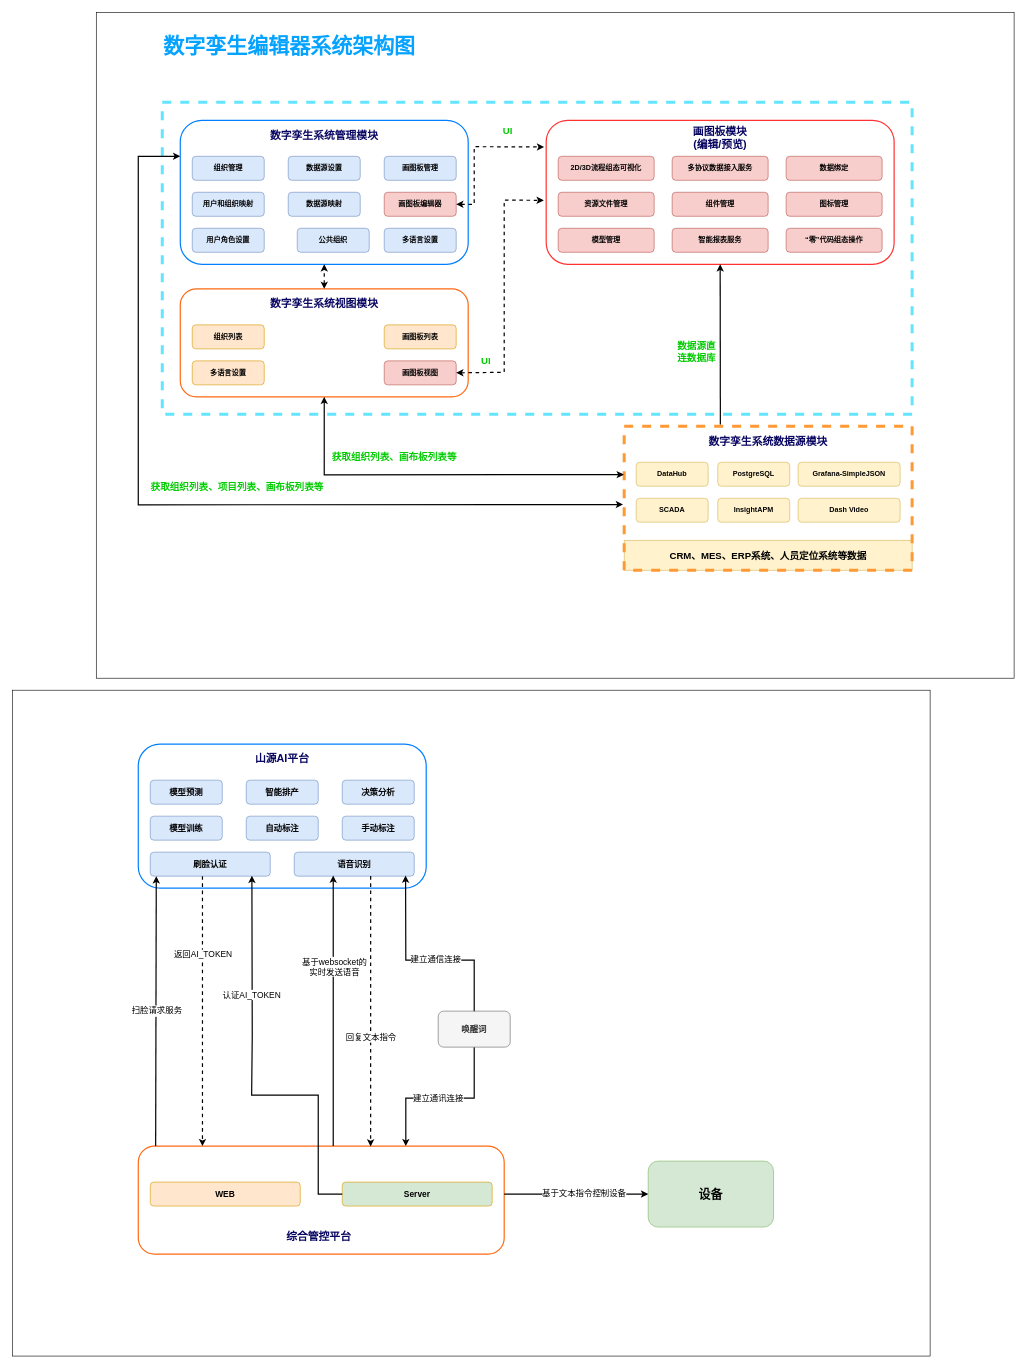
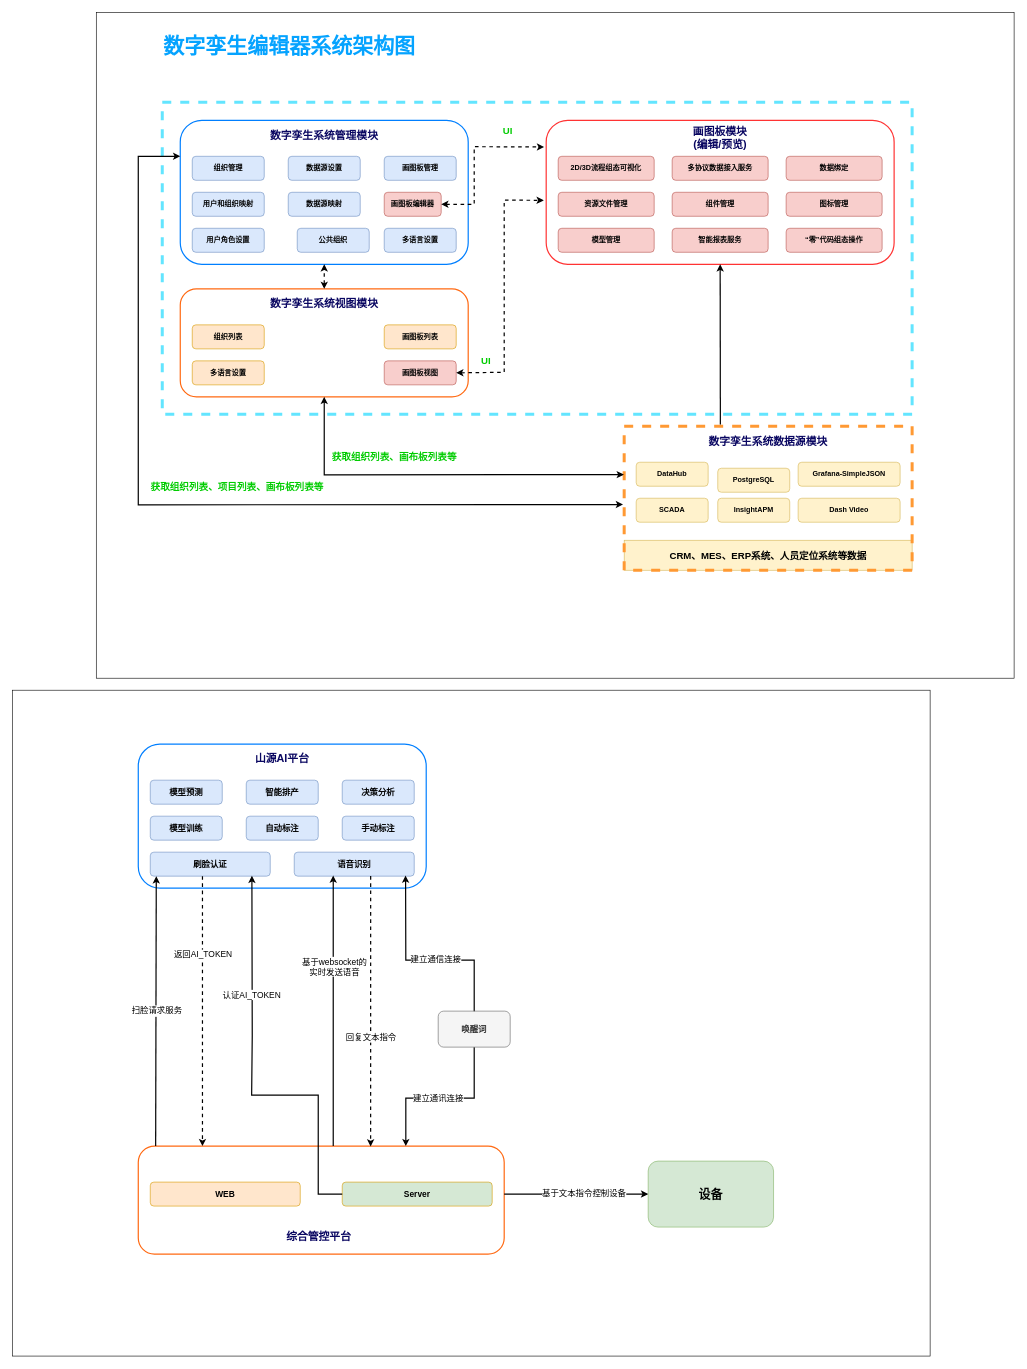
(420, 204) -> (413, 204)
(697, 351) -> none
(754, 474) -> (754, 480)
